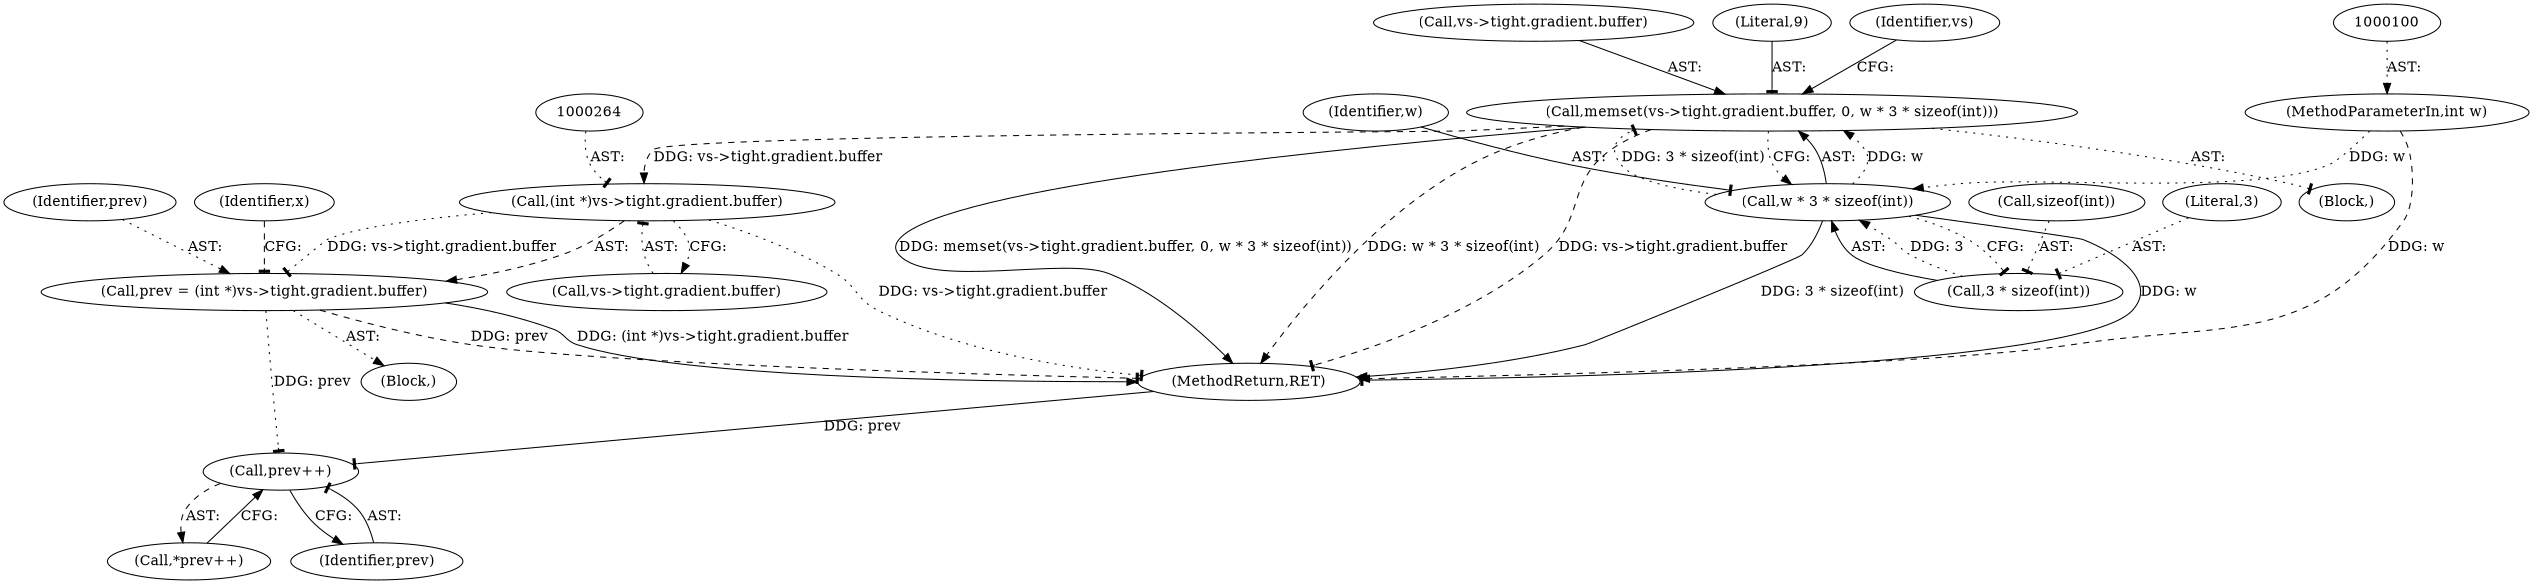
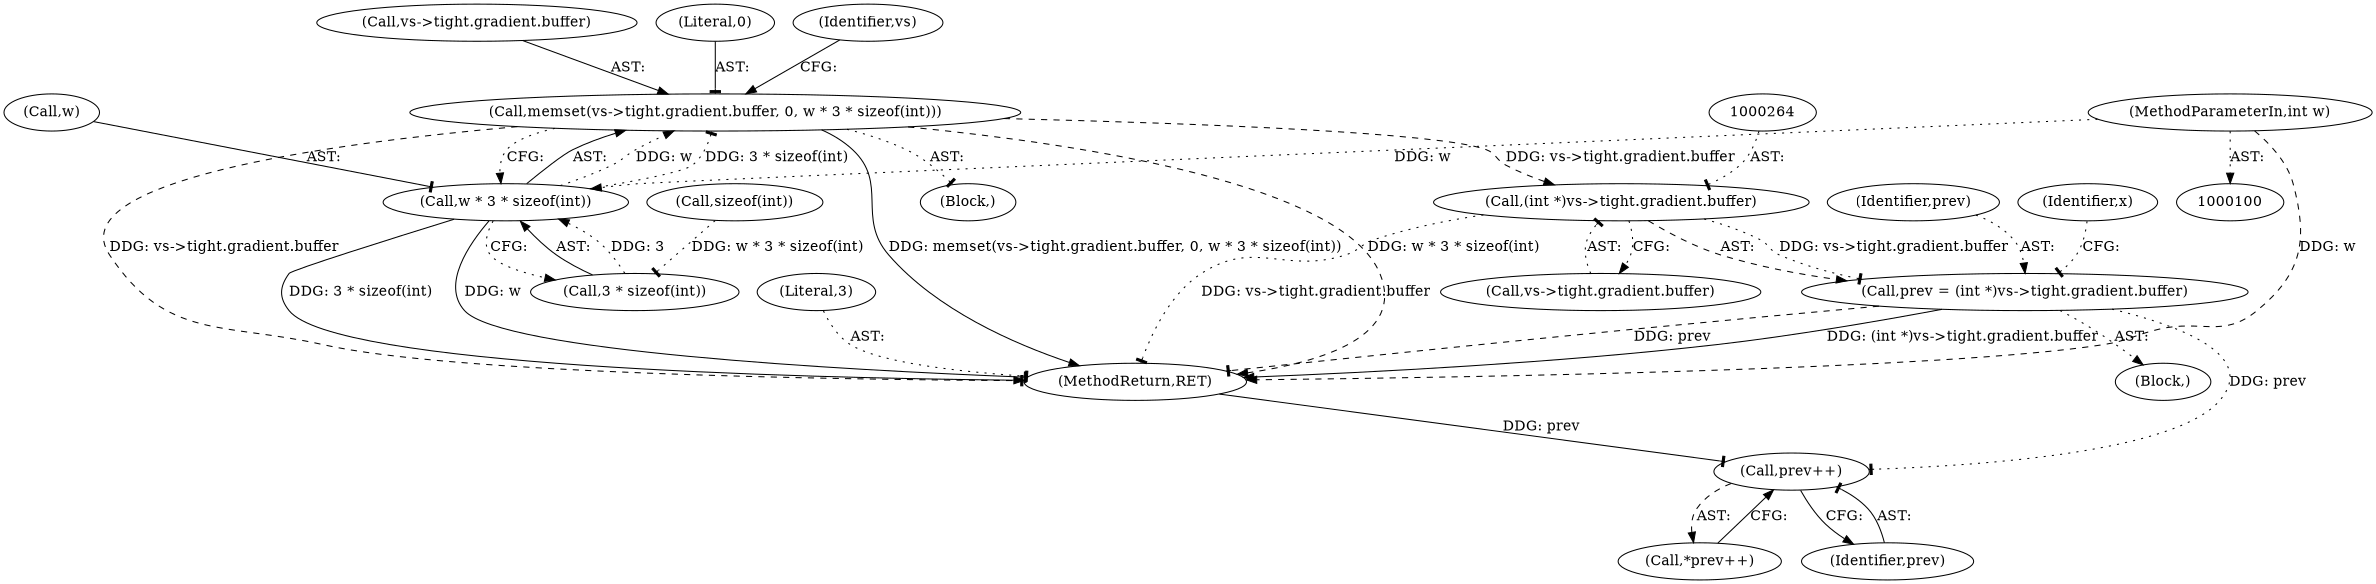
(1772, 23) -> (715, 23)
(2387, 62) -> (2230, 152)
(1376, 112) -> (52, 112)
(1960, 235) -> (500, 262)
(264, 245) -> (2080, 249)
(2125, 245) -> (914, 364)
(2059, 247) -> (778, 247)
